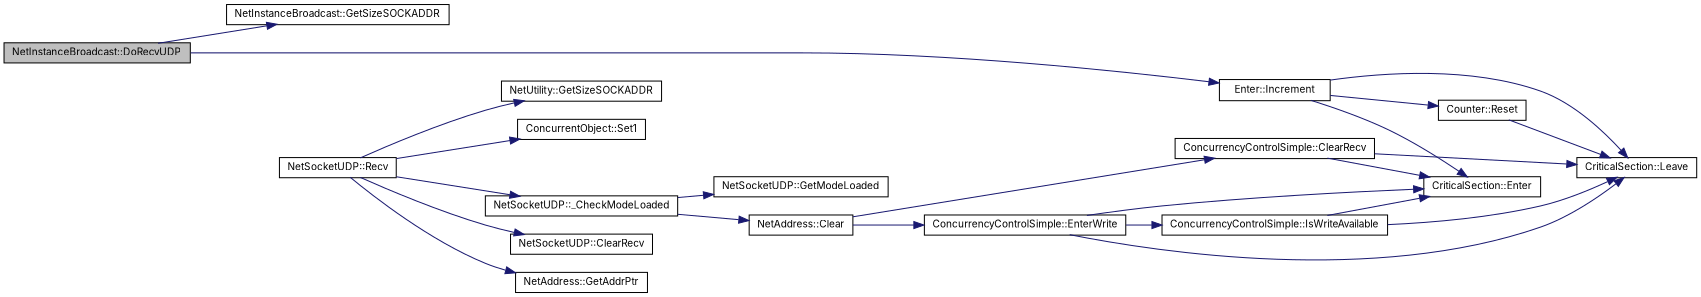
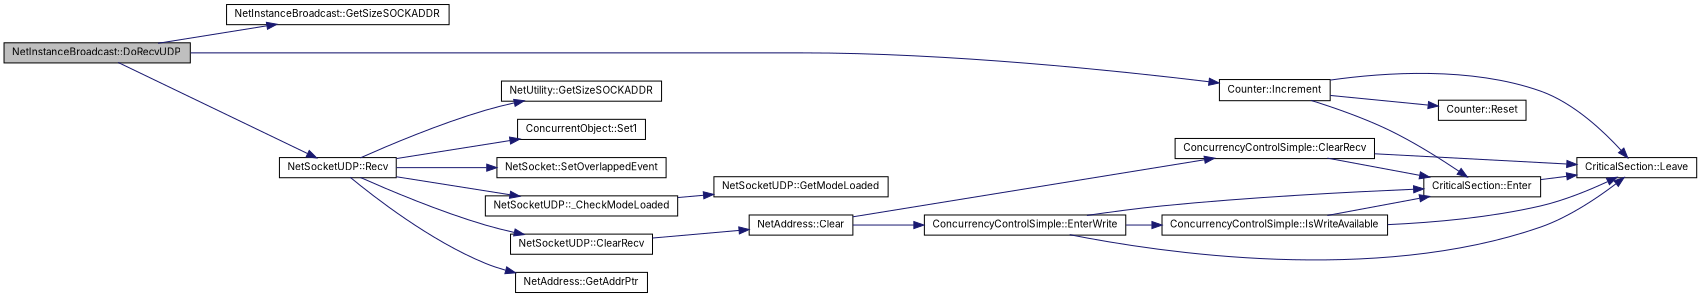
(1275, 90) -> (1275, 90)
none -> (213, 108)
(1555, 137) -> (1554, 178)
none -> (582, 168)
(708, 217) -> (696, 234)
